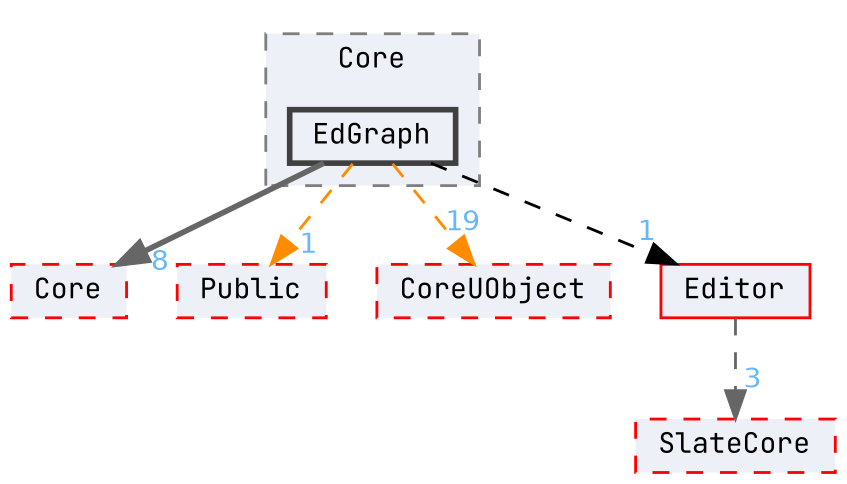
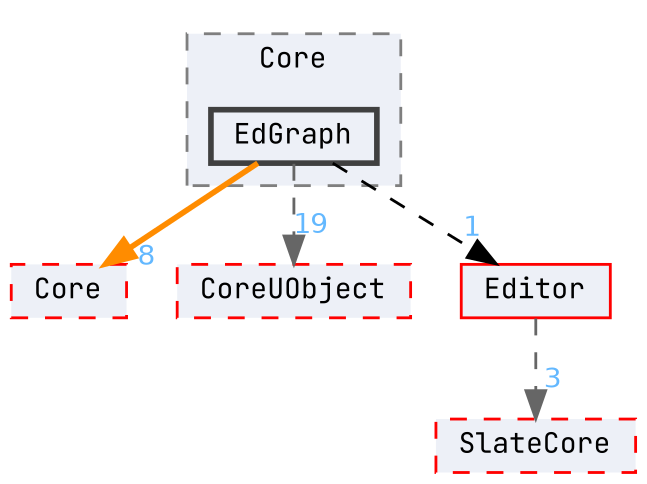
(424, 203) -> (294, 203)
(234, 207) -> (194, 206)
(252, 291) -> none
